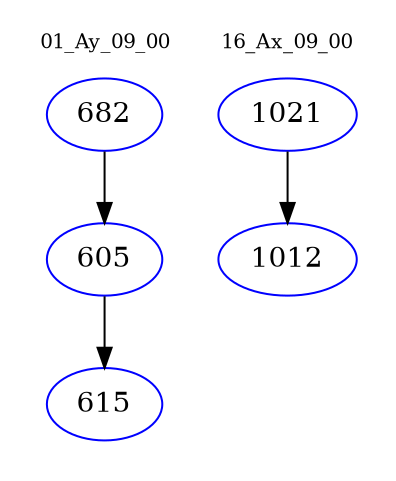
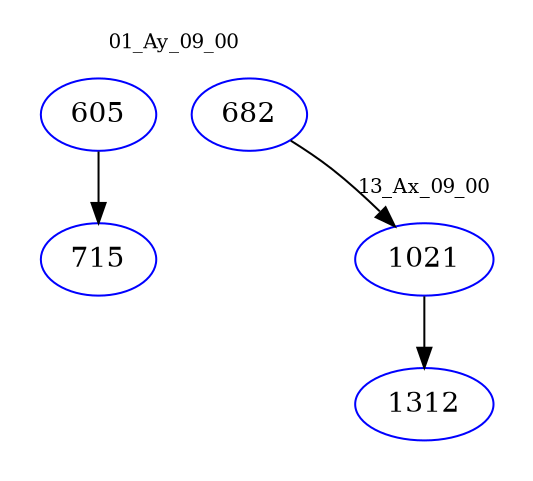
(288, 43) -> (424, 188)
(105, 177) -> (353, 186)
(288, 259) -> (424, 404)
(105, 404) -> (99, 259)
